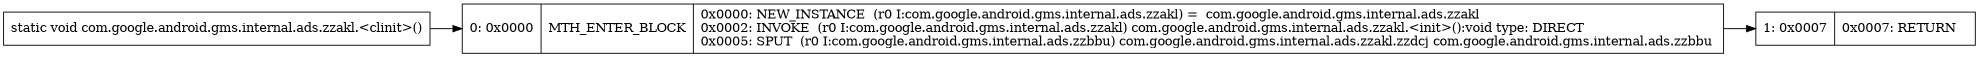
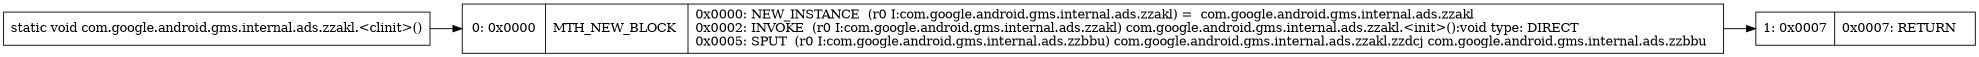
(617, 28) -> (615, 28)
